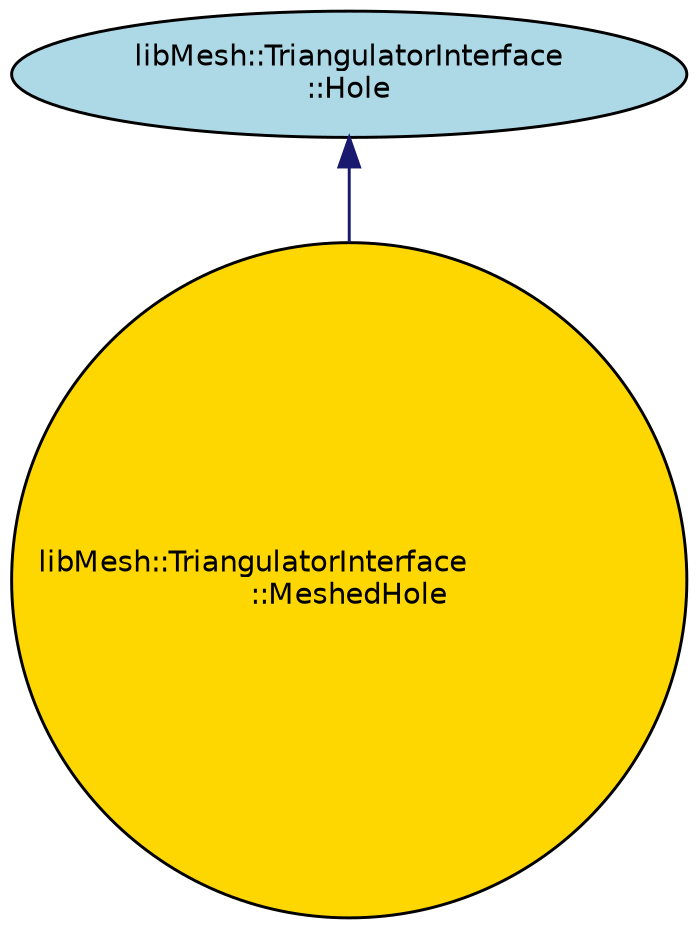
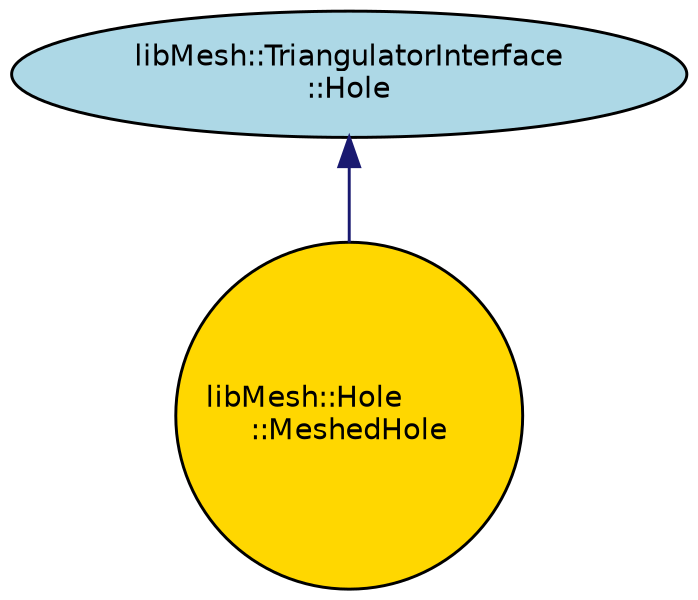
(349, 580) -> (349, 416)
